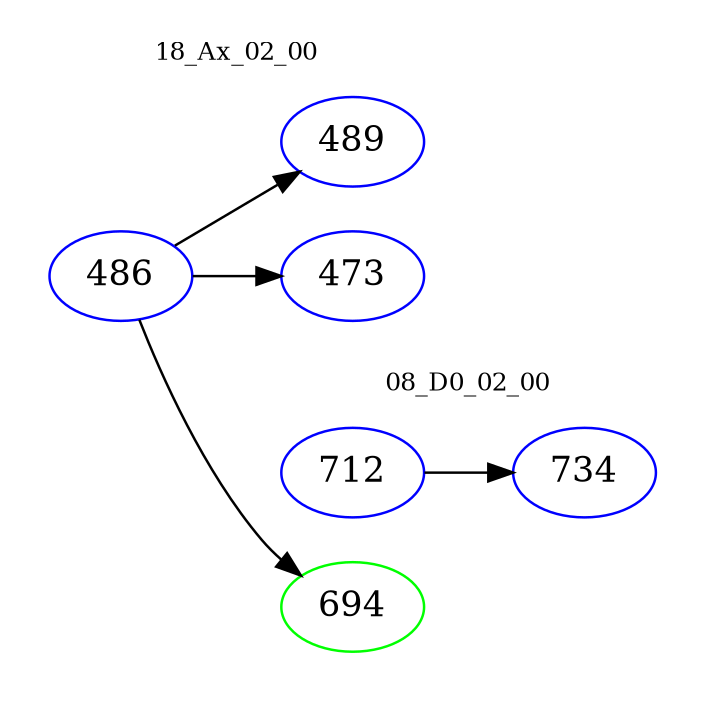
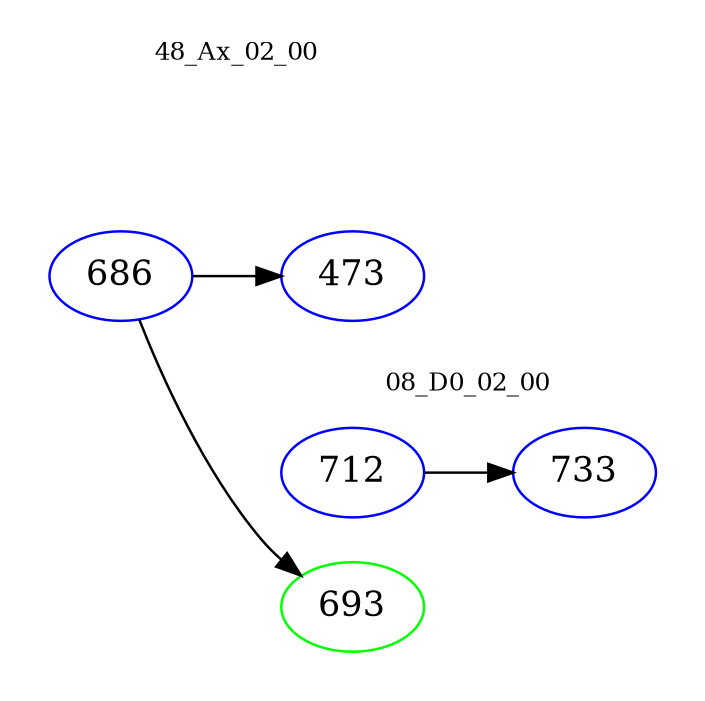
(237, 53) -> (237, 53)
(353, 142) -> none
(121, 276) -> (121, 276)
(585, 473) -> (585, 473)
(353, 607) -> (353, 607)
